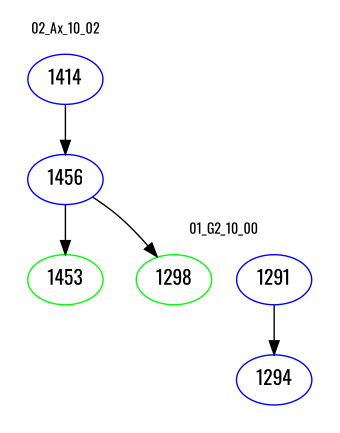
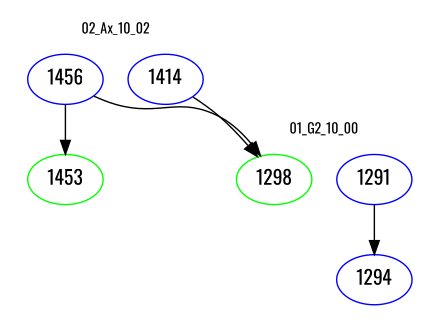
(65, 123) -> (222, 119)
